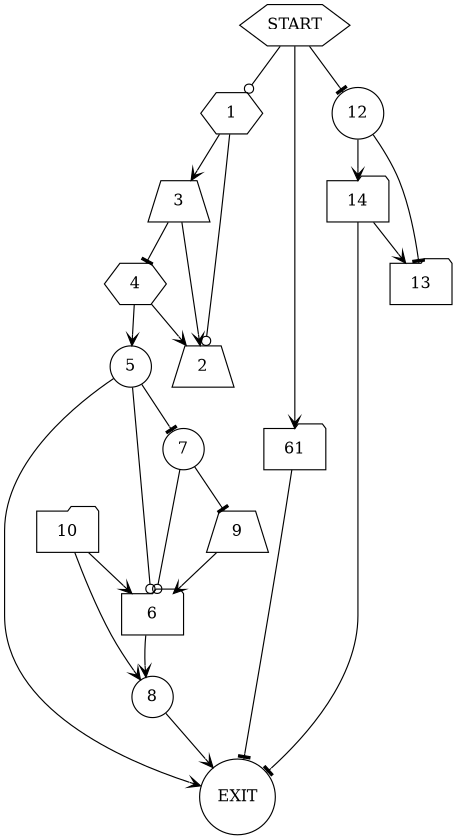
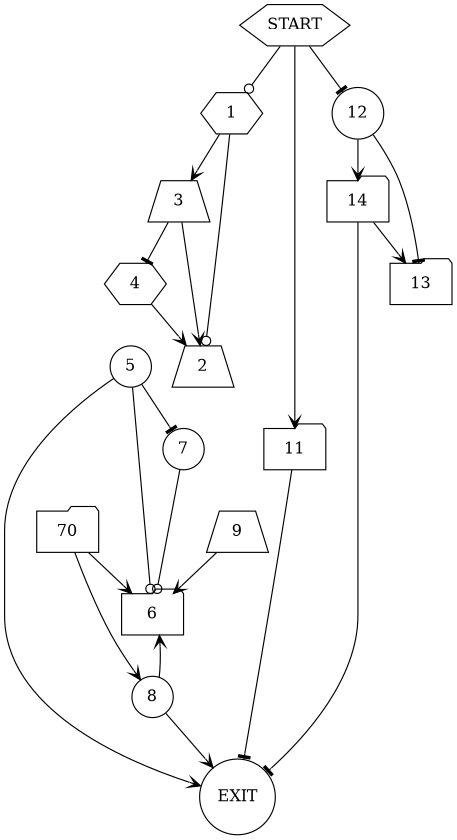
(133, 320) -> none
(295, 449) -> (295, 449)
(208, 486) -> none
(68, 532) -> (68, 532)
(145, 650) -> (160, 662)
